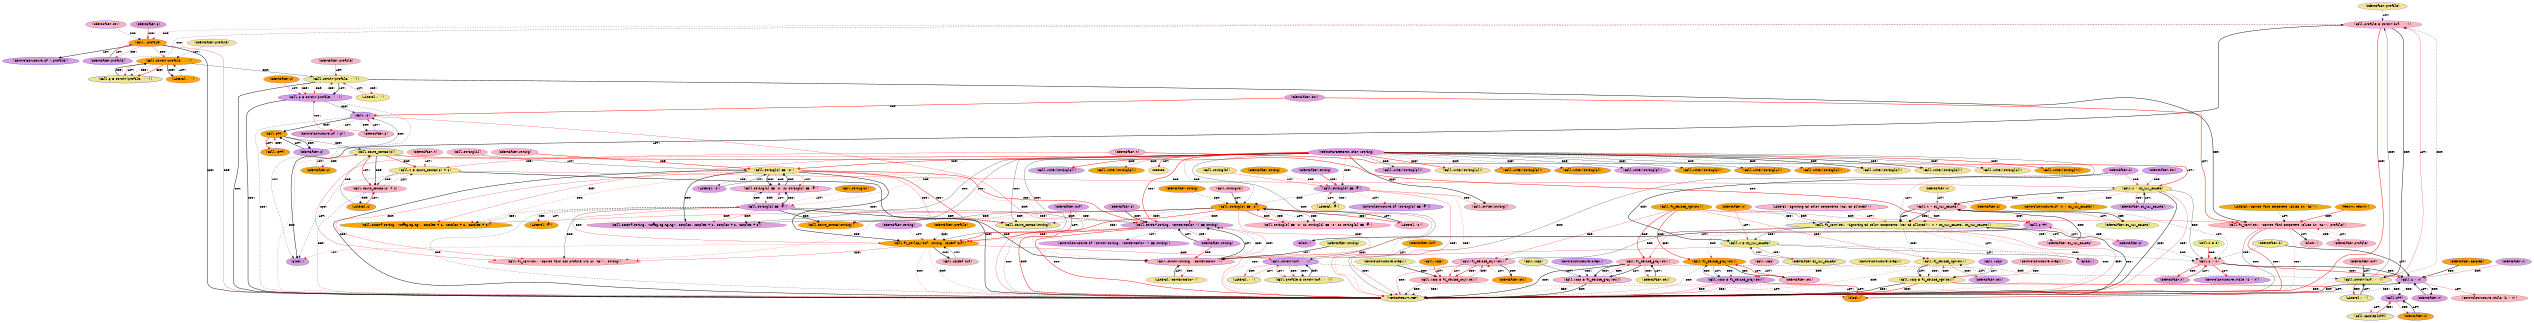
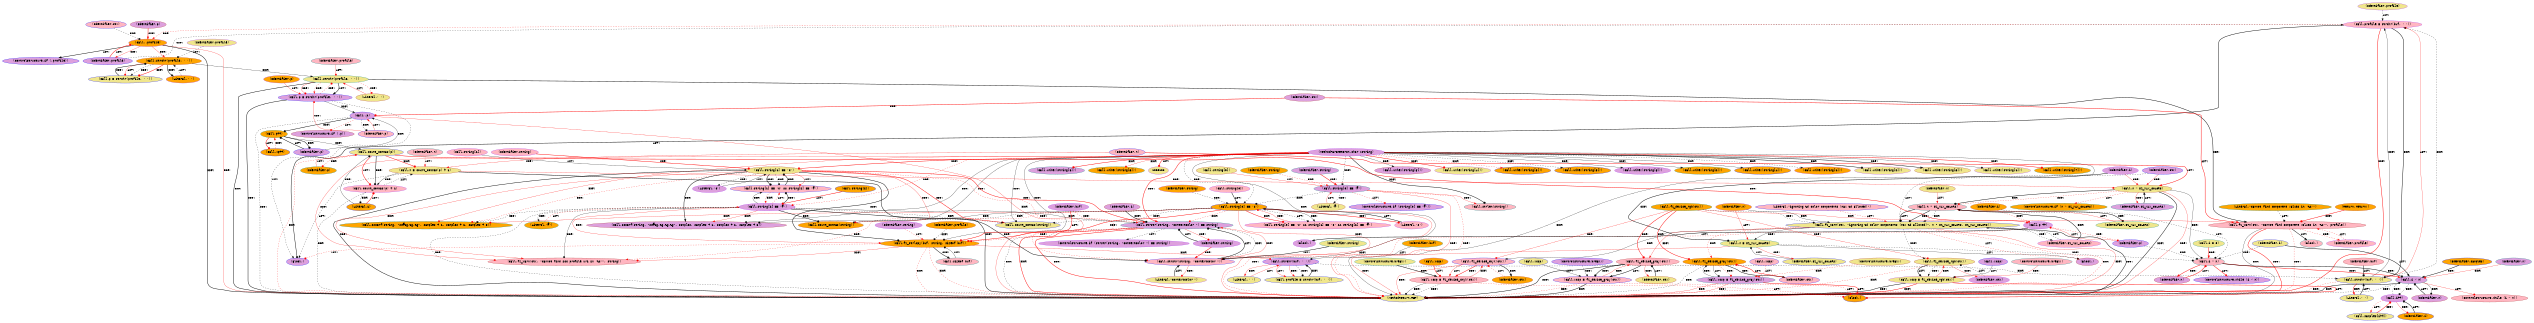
(813, 198) -> (813, 198)
(2110, 198) -> (2110, 198)
(2383, 309) -> (2383, 308)
